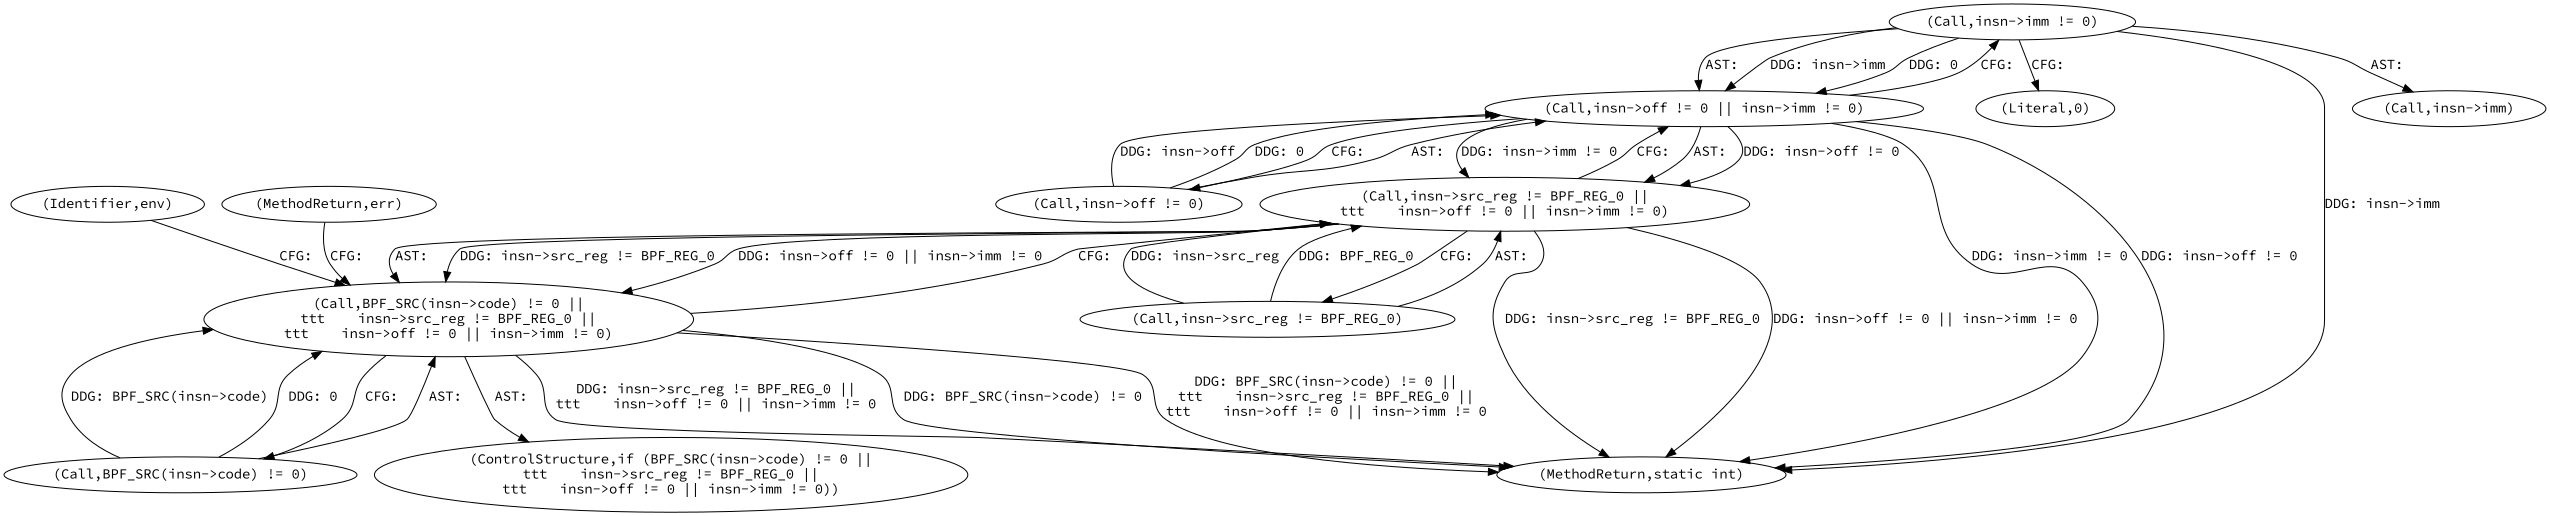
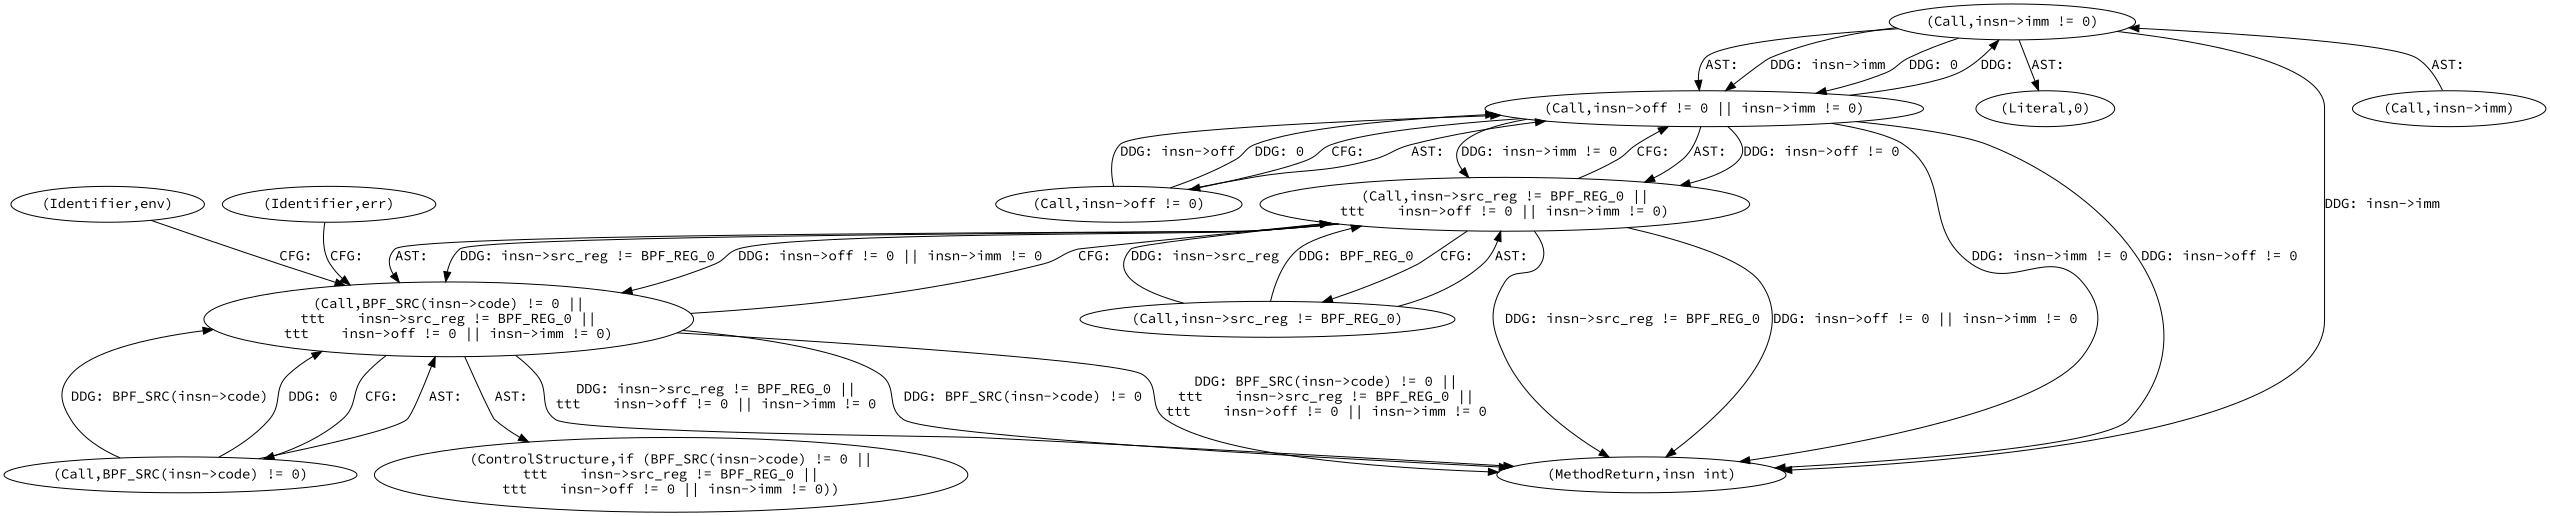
(2272, 43) -> (2300, 39)
(2001, 65) -> (2001, 65)
(2052, 65) -> (2052, 65)
(329, 204) -> (329, 204)
(1641, 475) -> (1641, 475)
